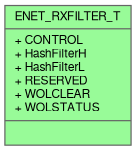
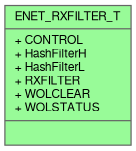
(51, 81) -> (48, 81)
